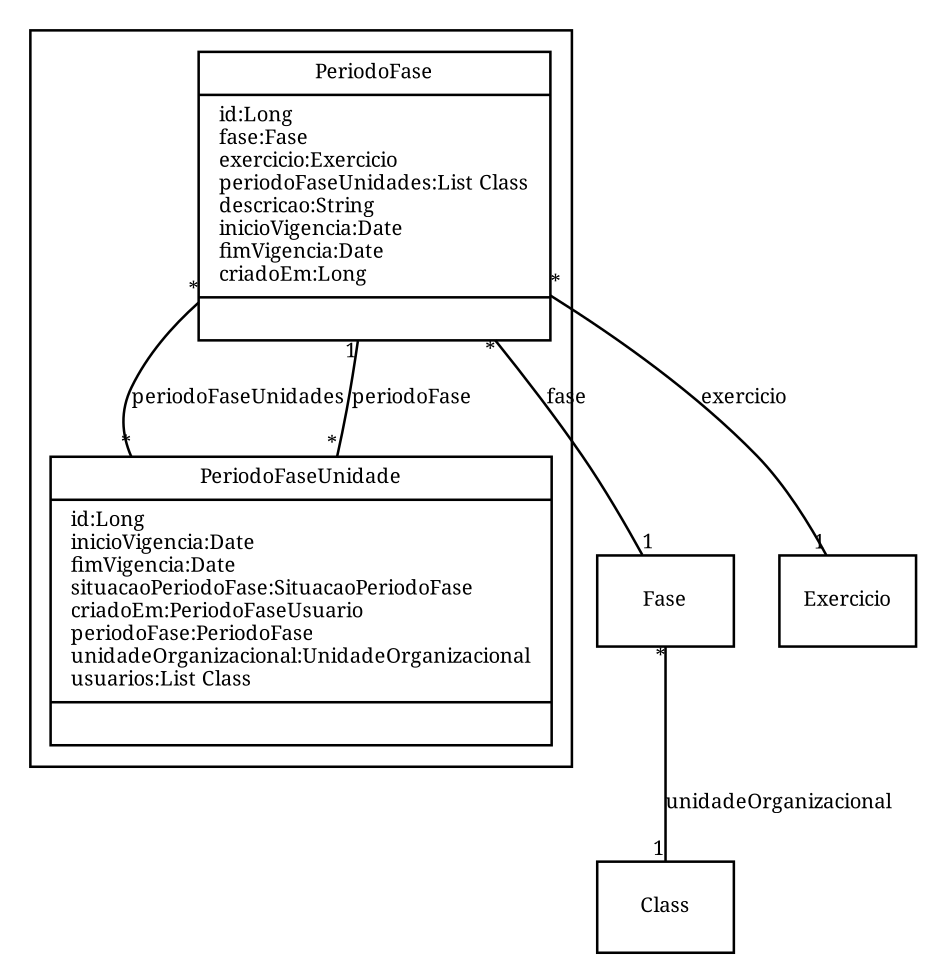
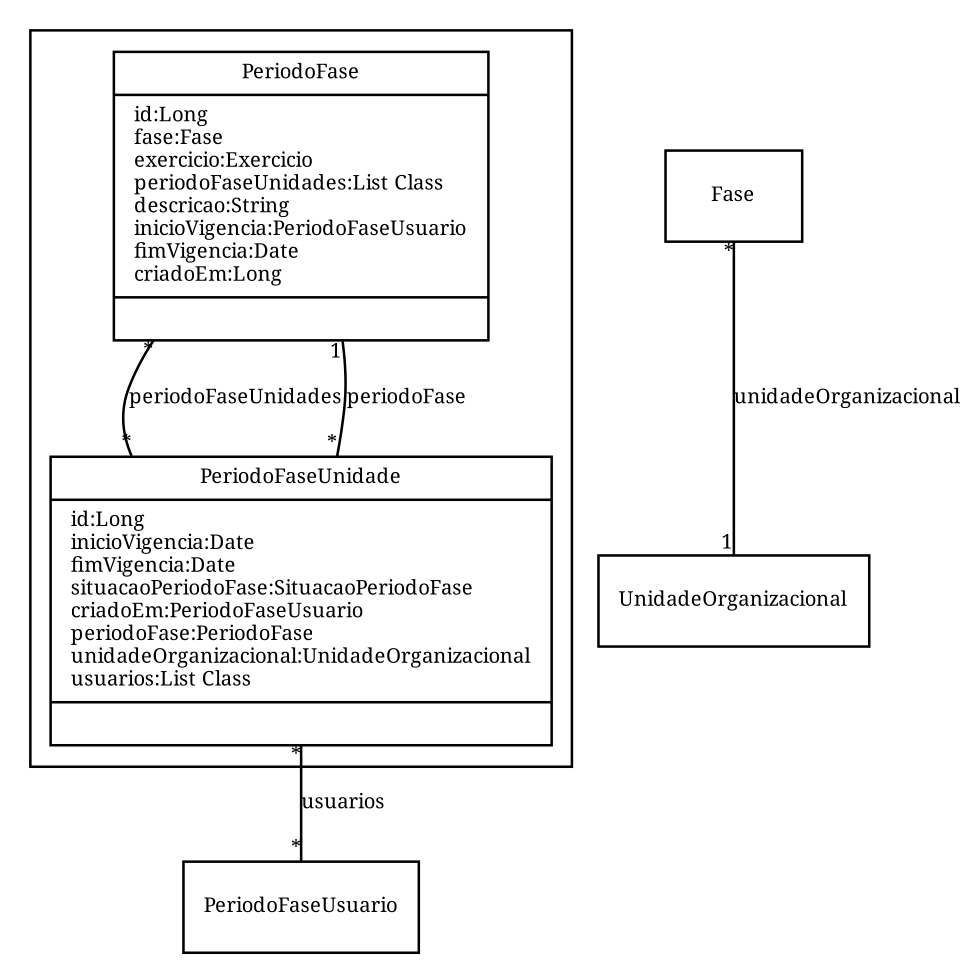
(311, 229) -> (301, 229)
(589, 466) -> none
(848, 601) -> none
none -> (301, 907)
(666, 907) -> (734, 601)
